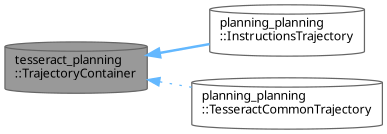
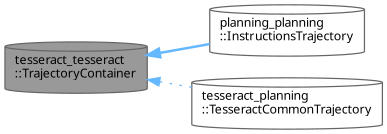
(76, 68) -> (76, 68)
(287, 103) -> (287, 103)
